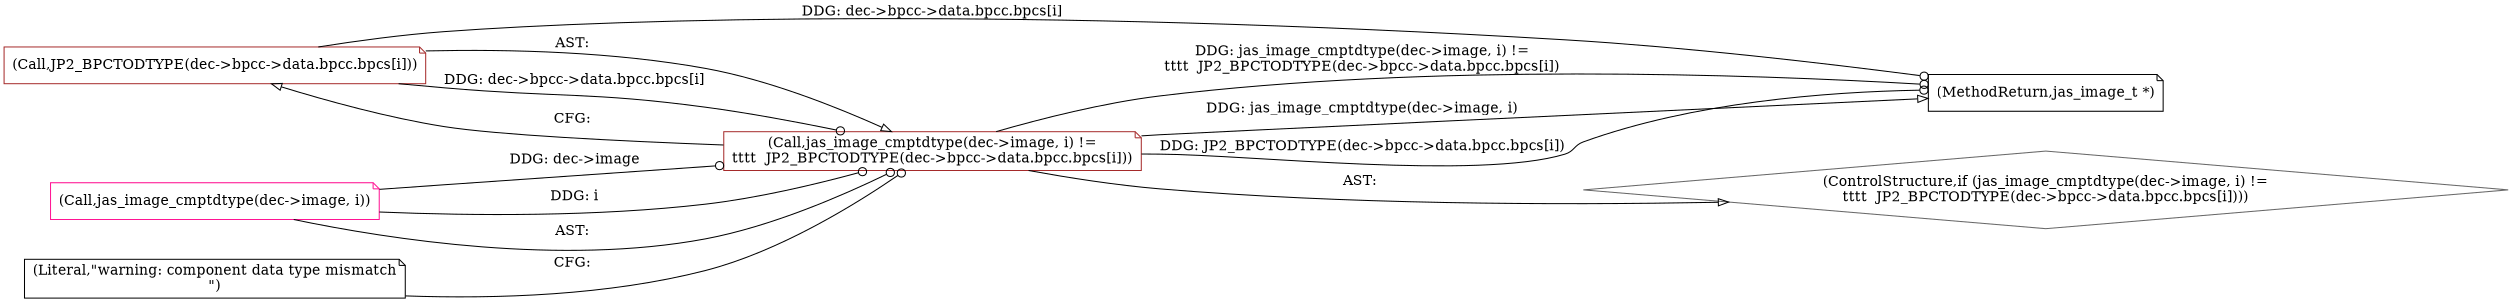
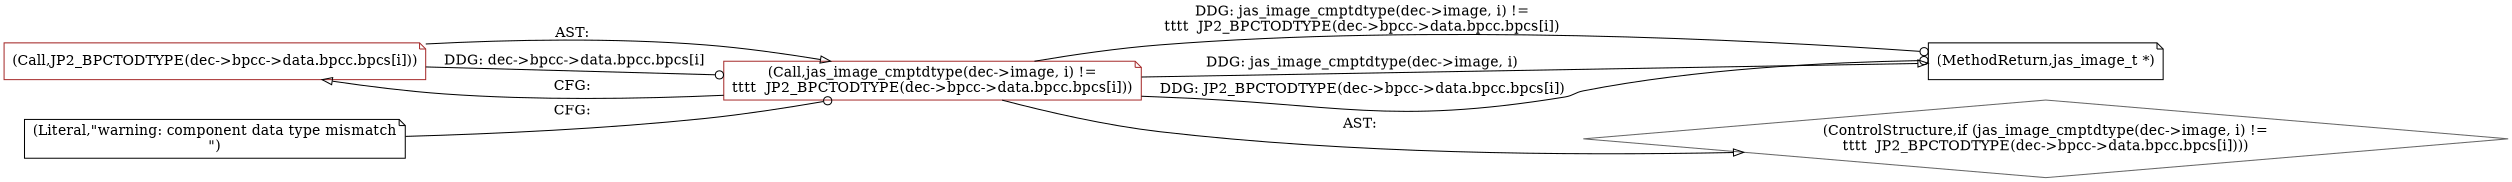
(1120, 22) -> none
(215, 201) -> none
